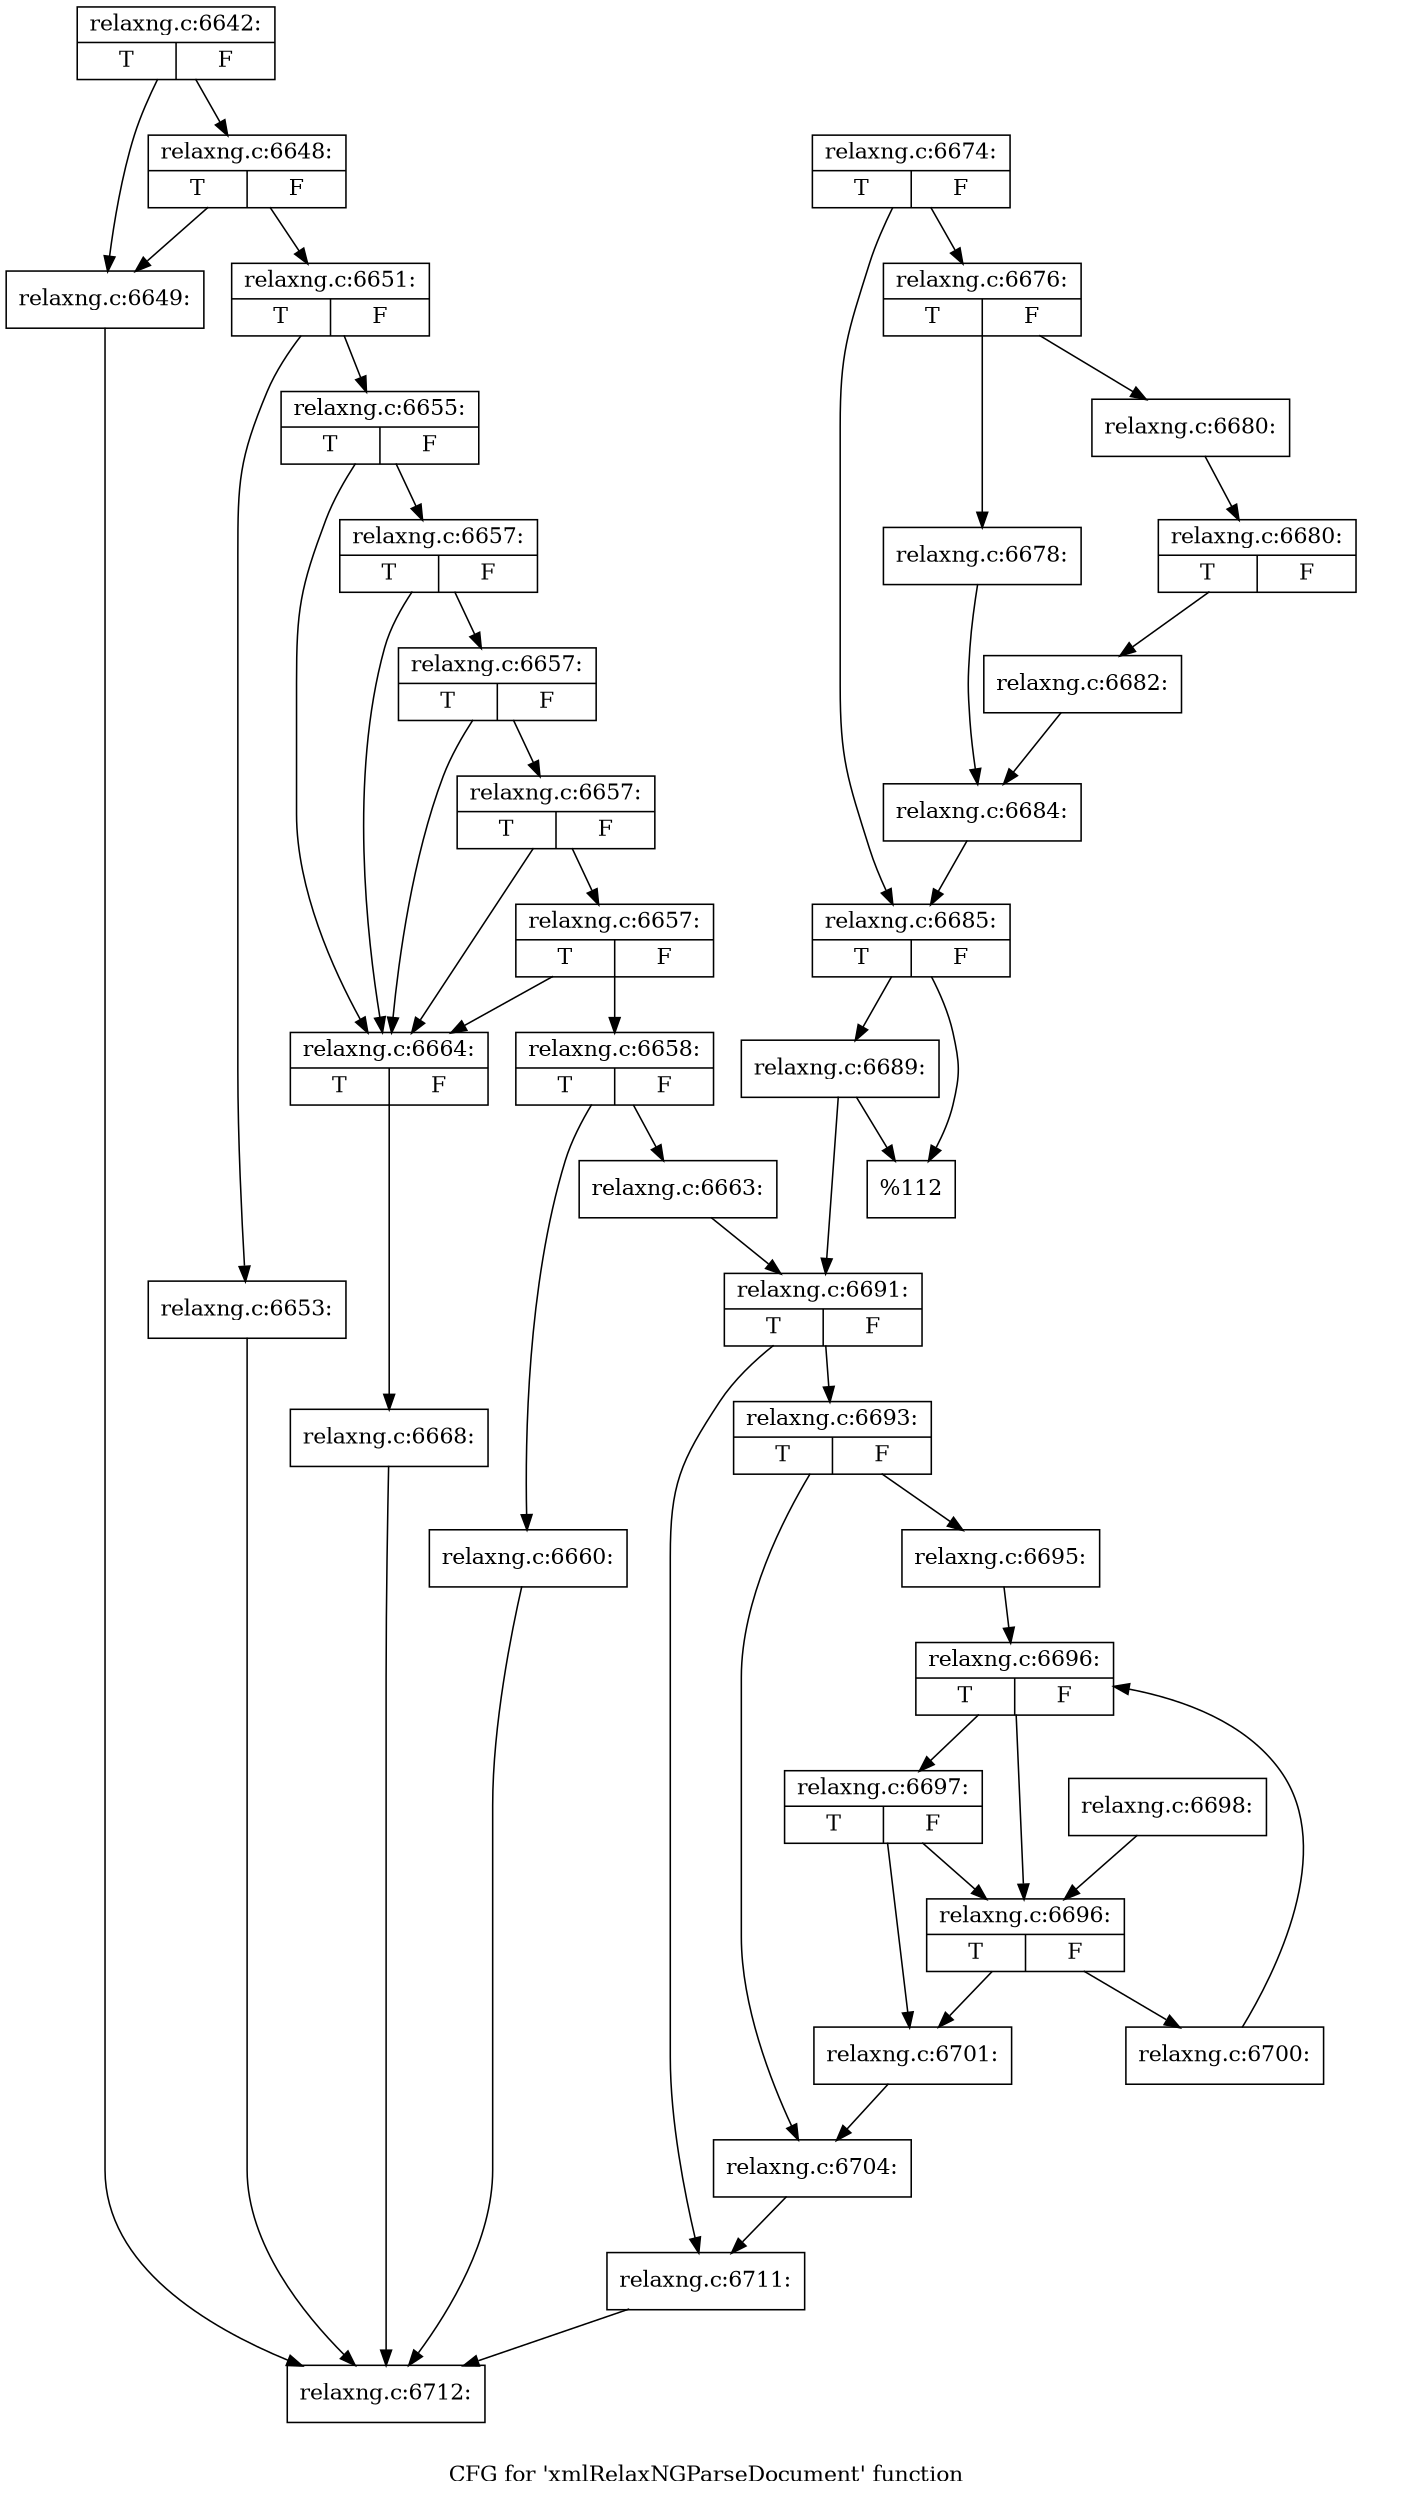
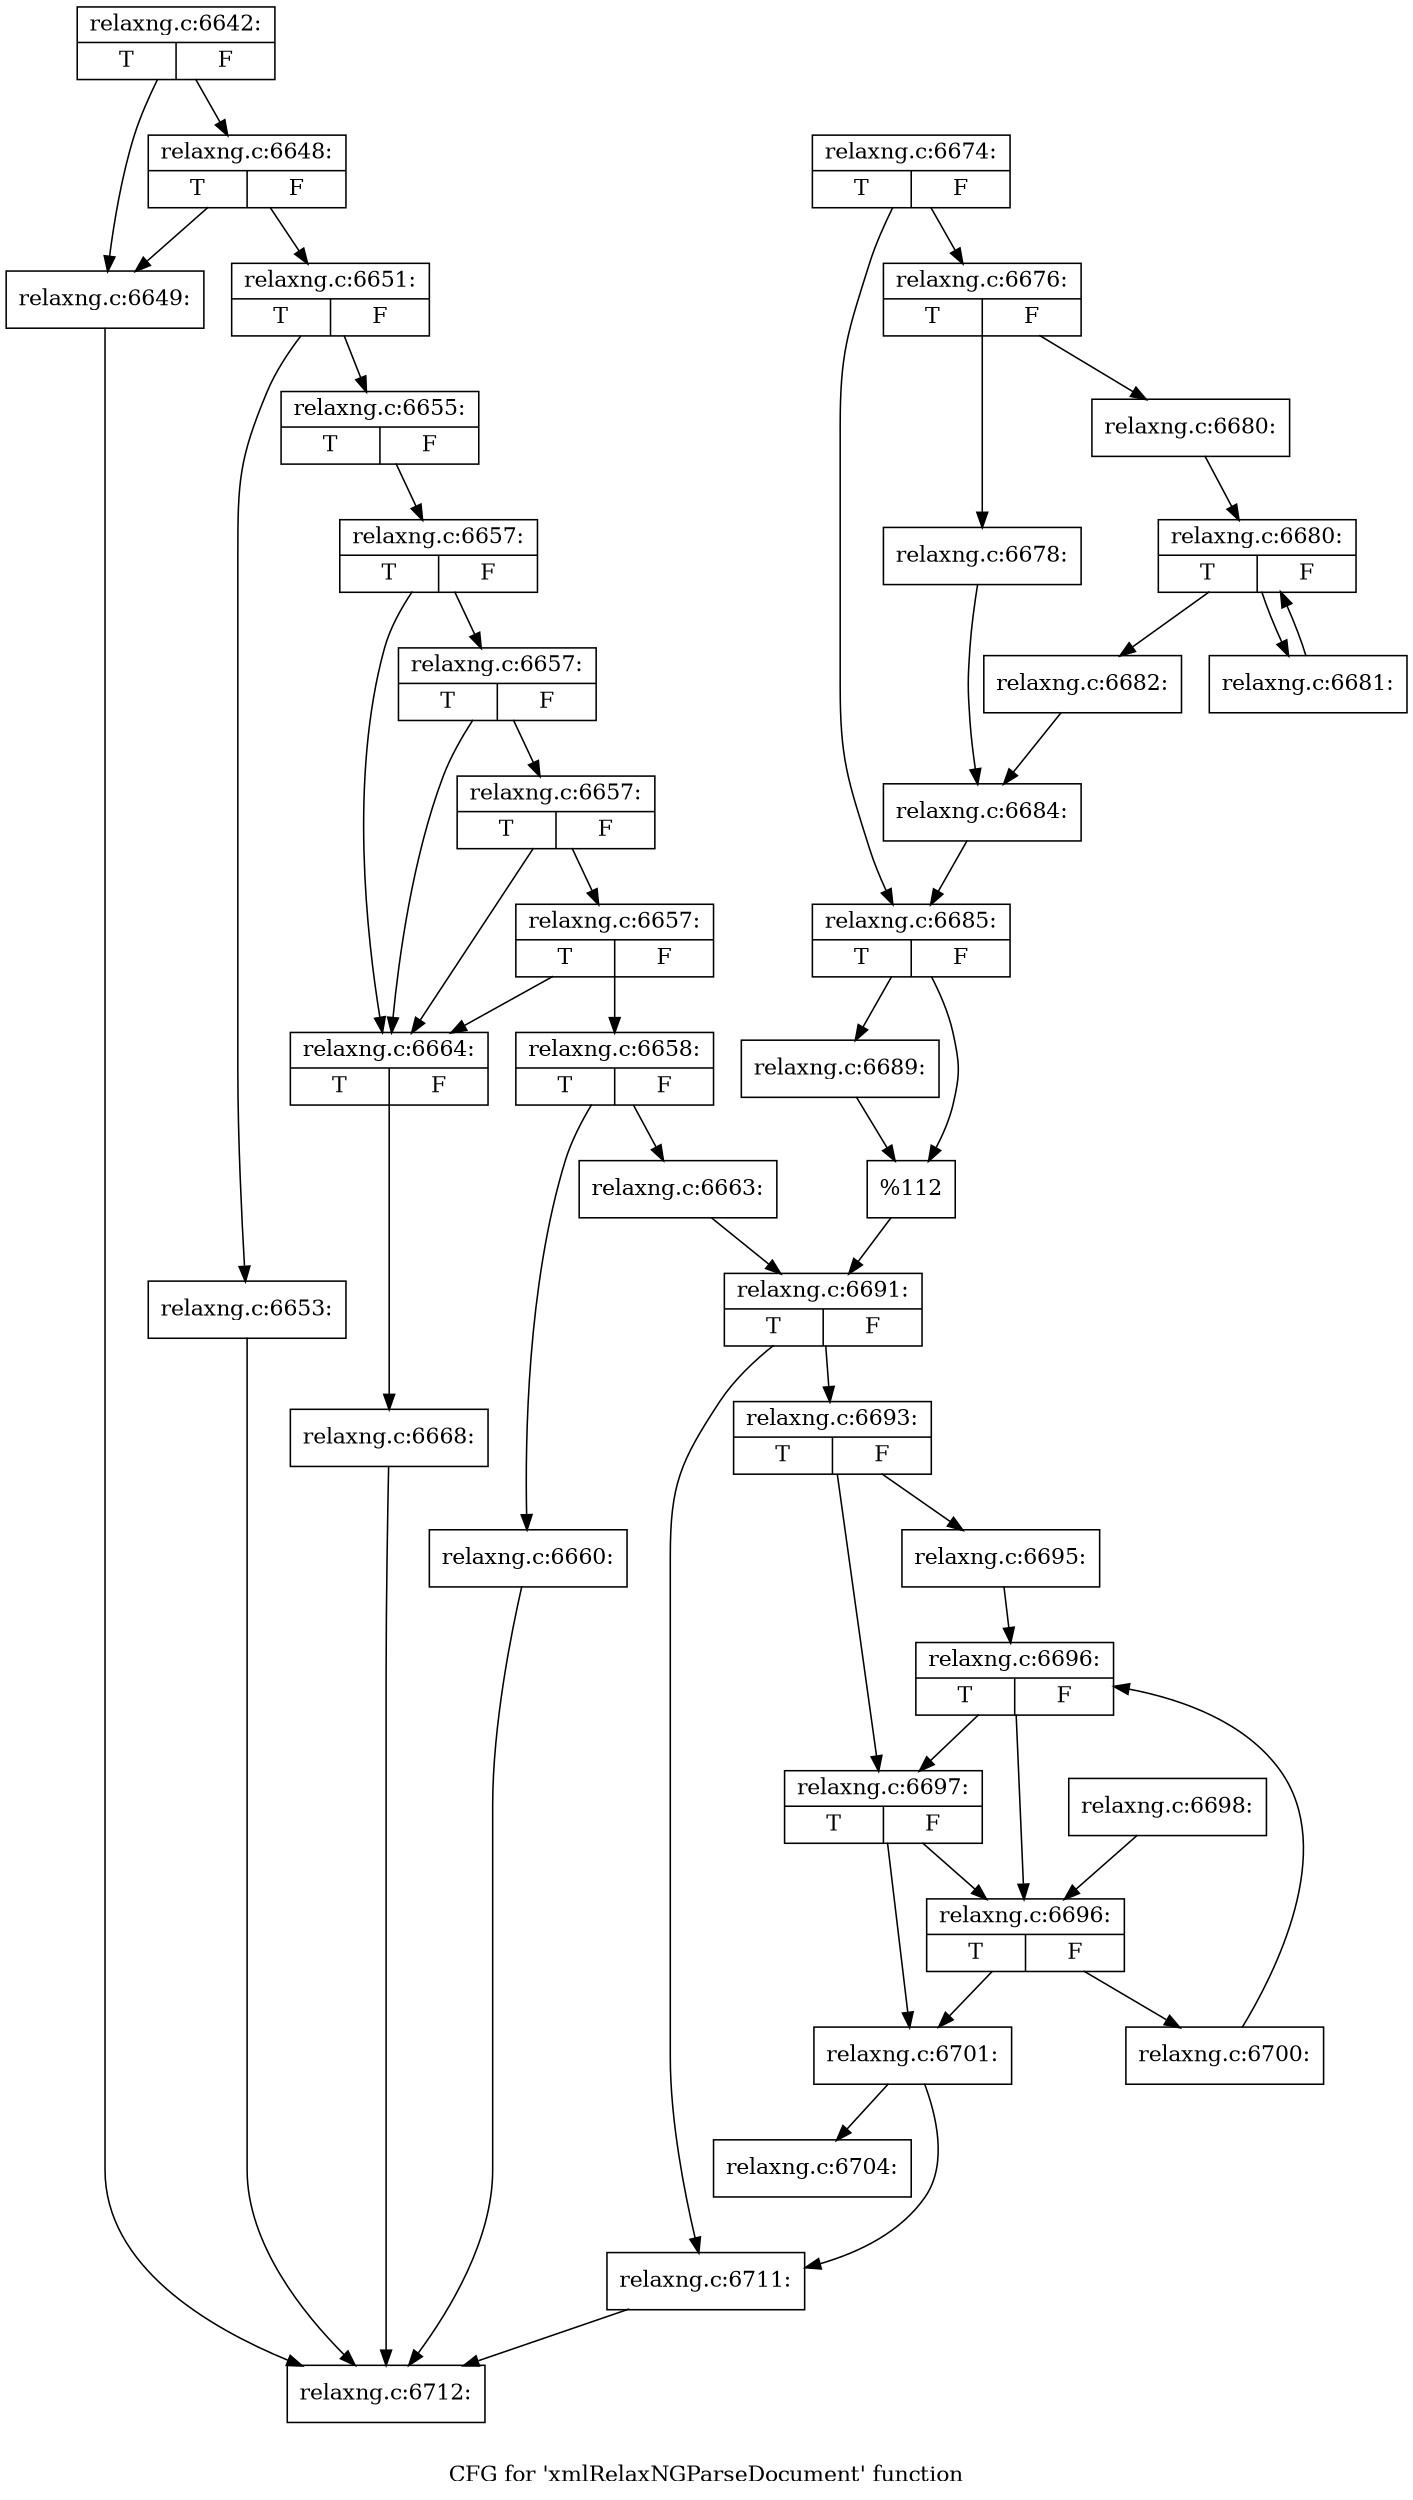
none -> (1308, 684)
(297, 742) -> none
(833, 1177) -> (875, 1239)
(741, 1797) -> (857, 1615)
(765, 2219) -> (922, 2200)
